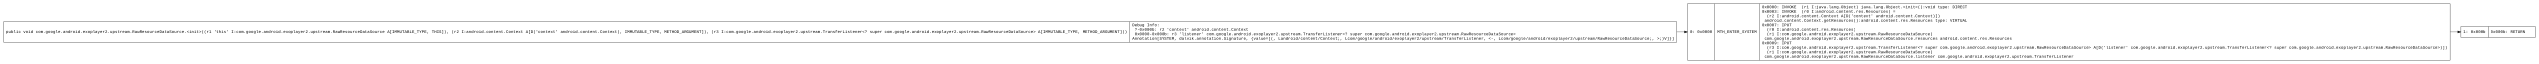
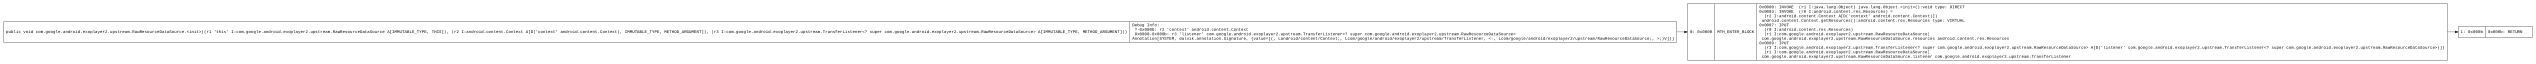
(1737, 32) -> (1736, 32)
